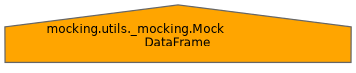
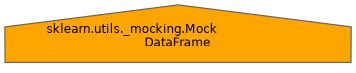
(178, 37) -> (178, 37)
